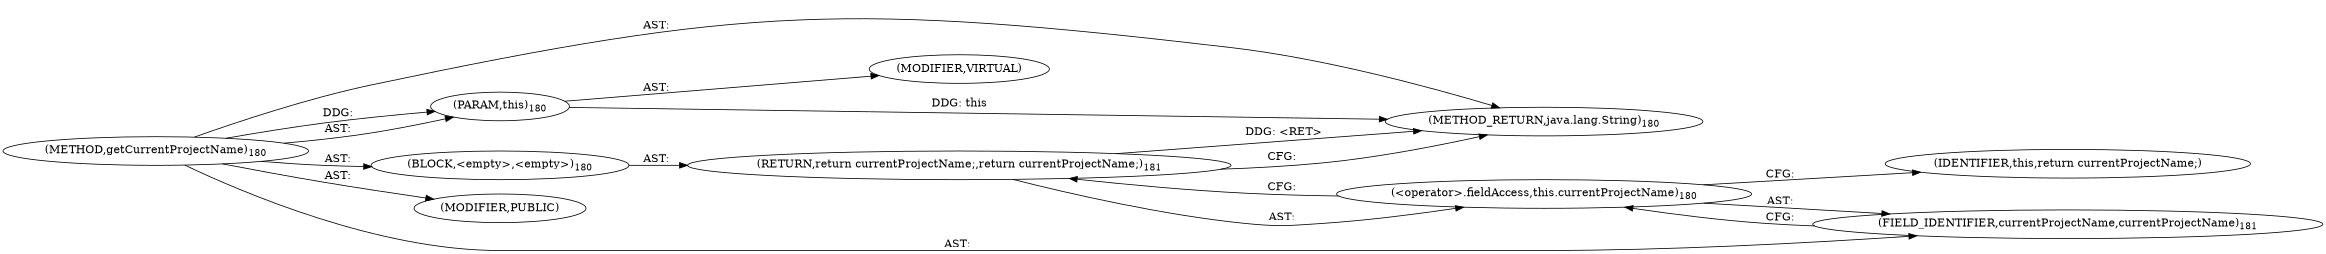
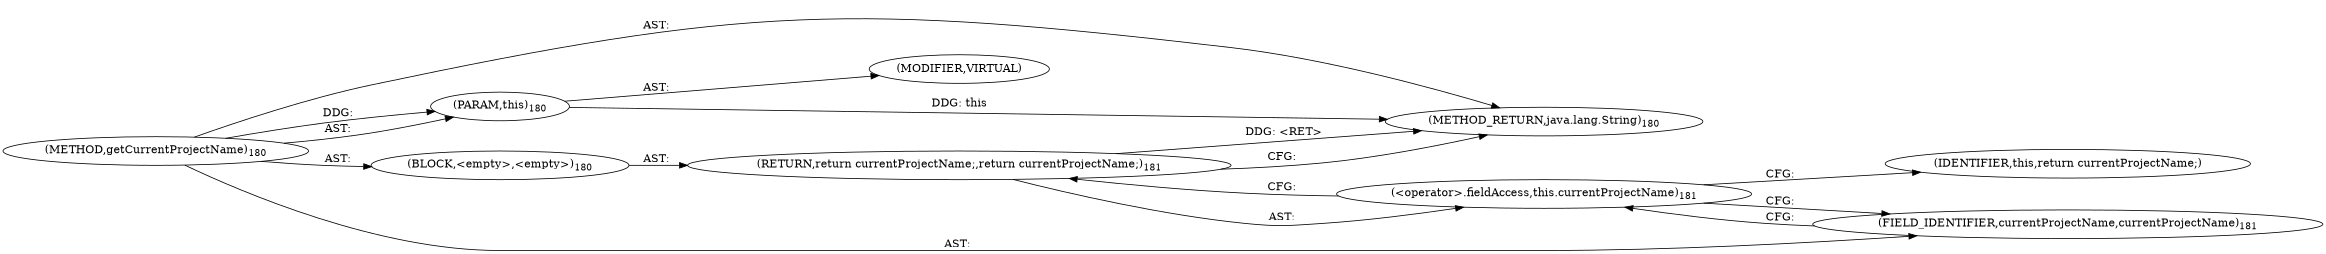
(1688, 193) -> (1688, 193)
(1782, 202) -> (1782, 202)
(500, 208) -> none
